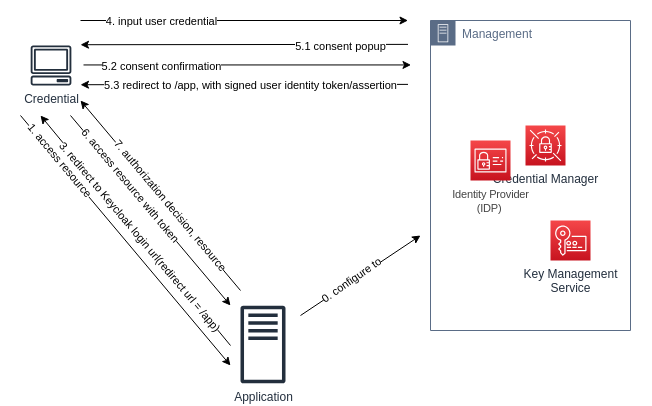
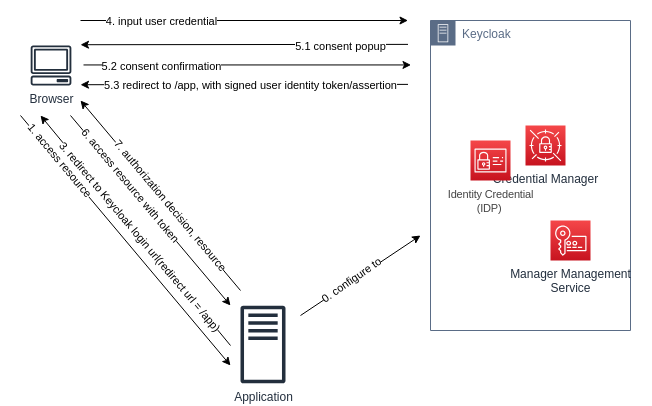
(496, 35) -> (488, 35)
(52, 100) -> (52, 100)
(491, 202) -> (491, 202)
(571, 282) -> (571, 282)
